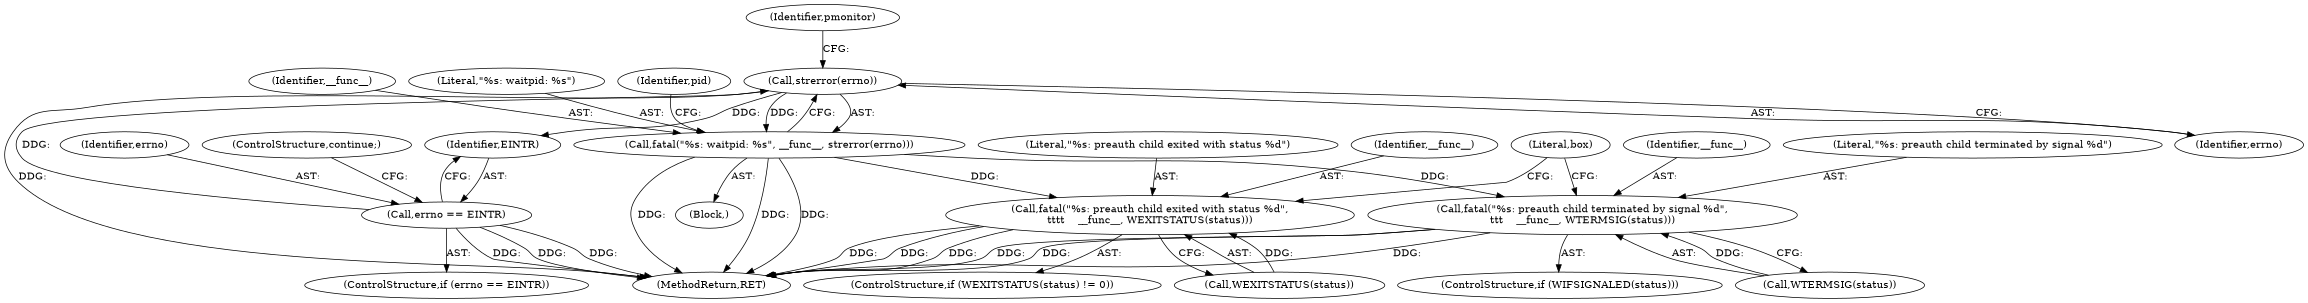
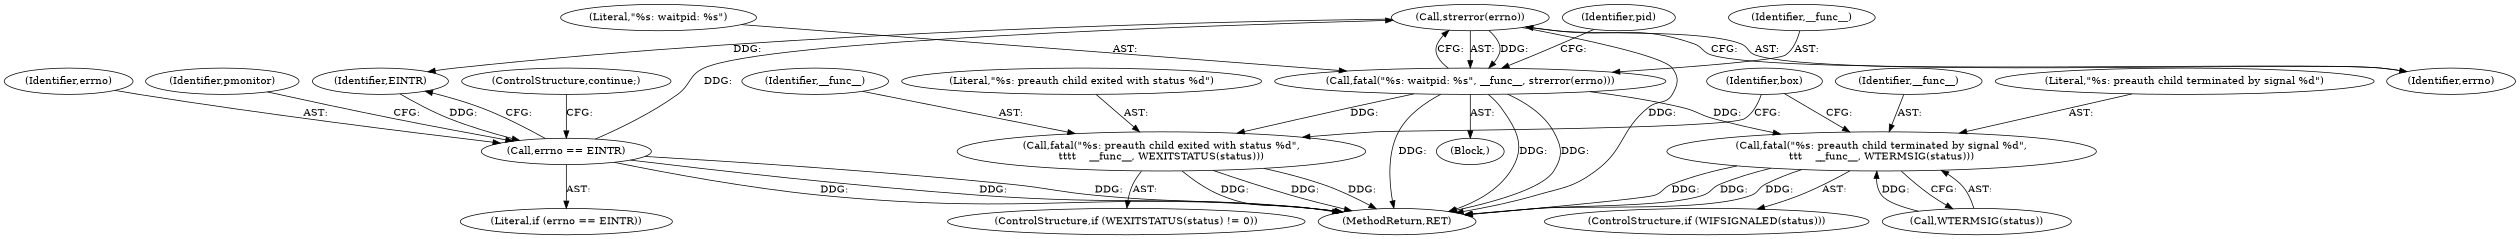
(823, 46) -> (386, 117)
(1561, 145) -> (1764, 81)
(497, 177) -> (465, 113)
(447, 285) -> (566, 222)
(1280, 285) -> none
